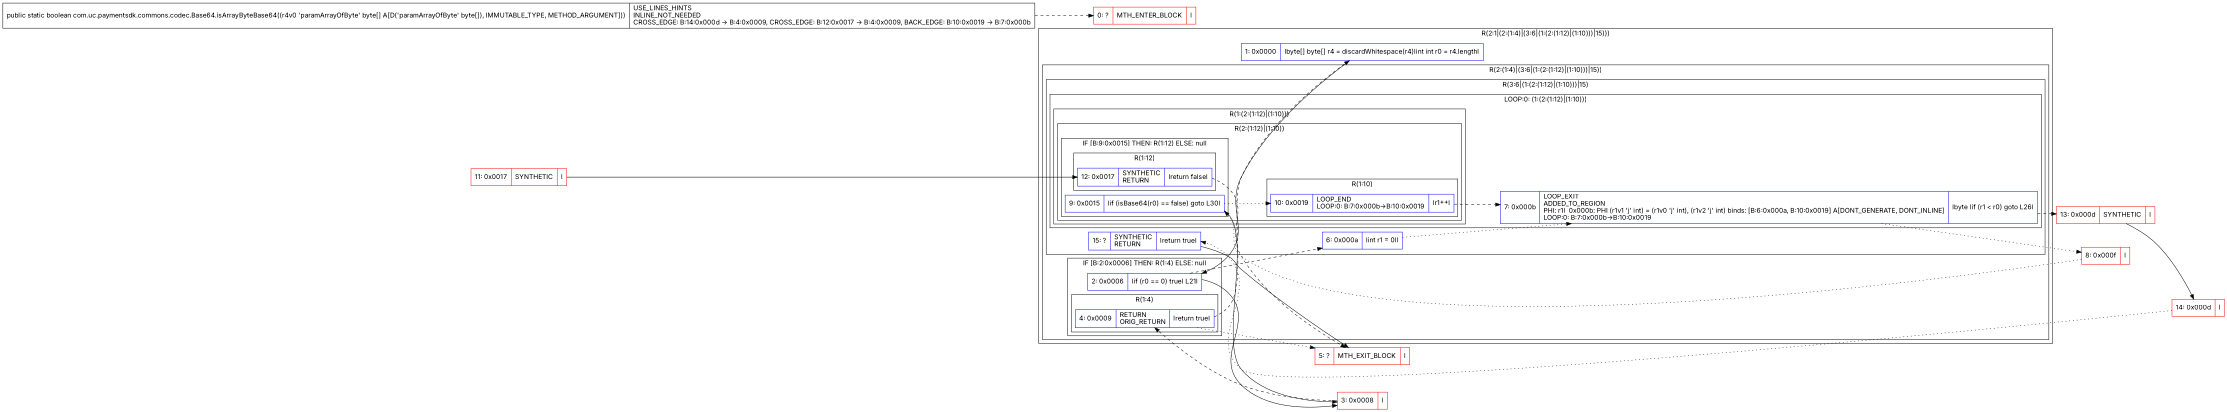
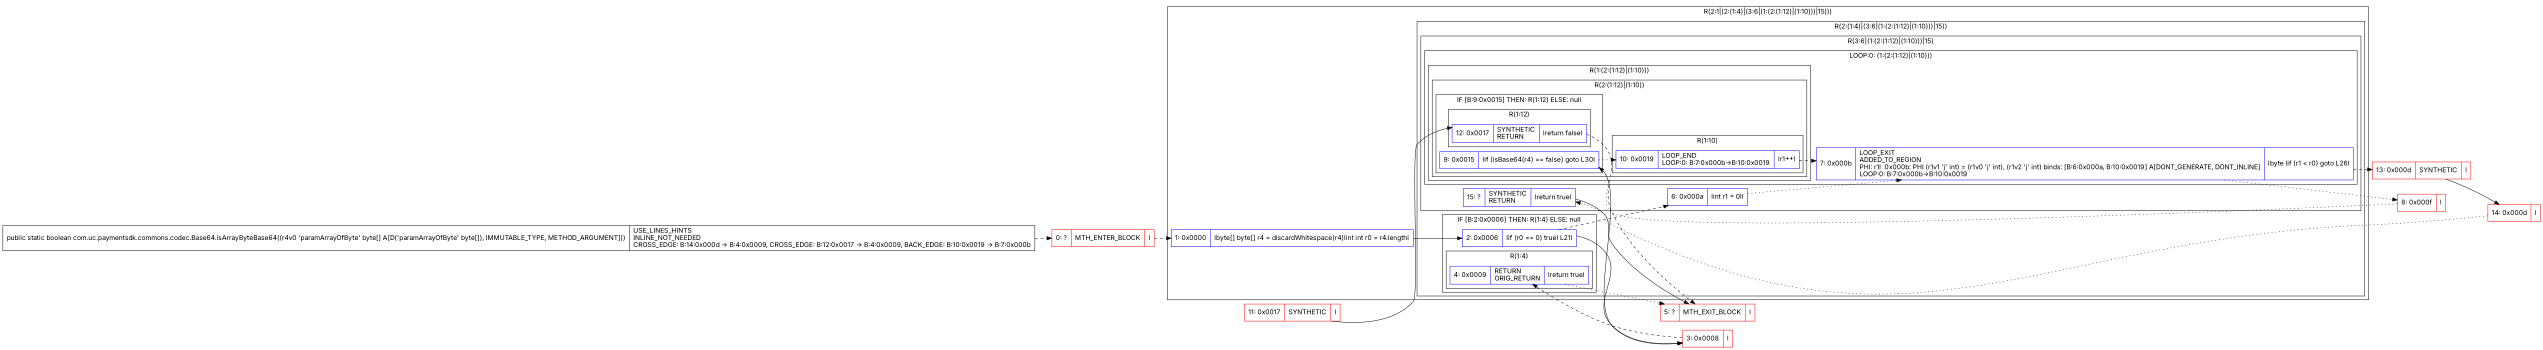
(1243, 175) -> (1160, 238)
(1164, 203) -> (1539, 160)
